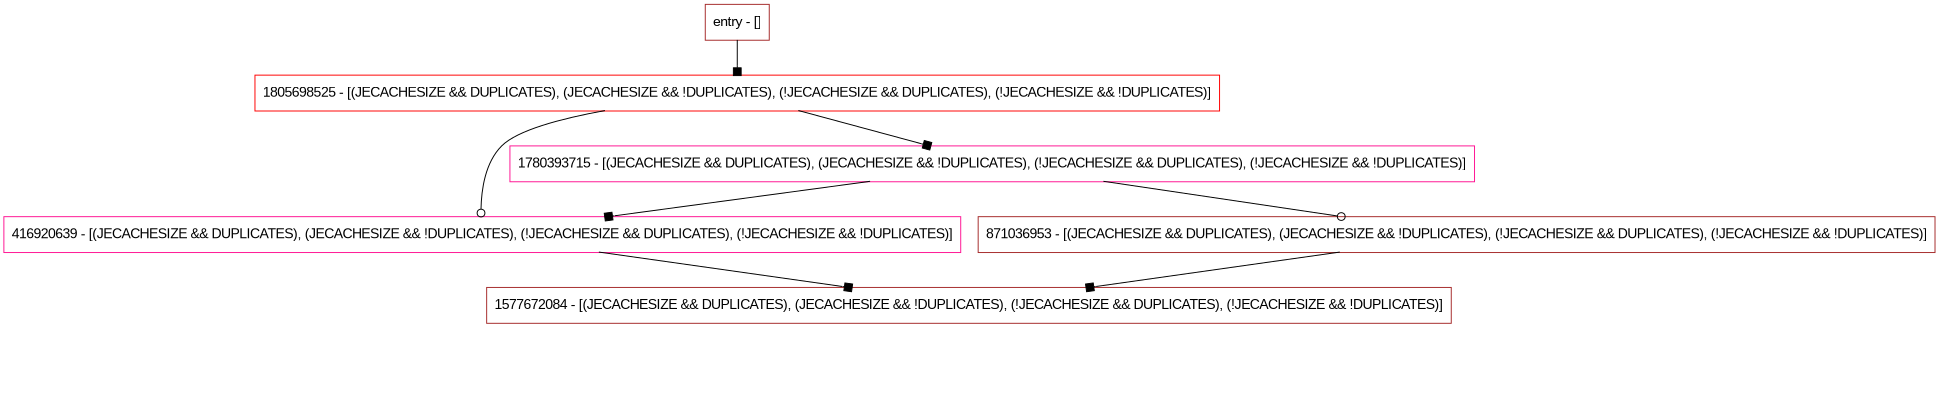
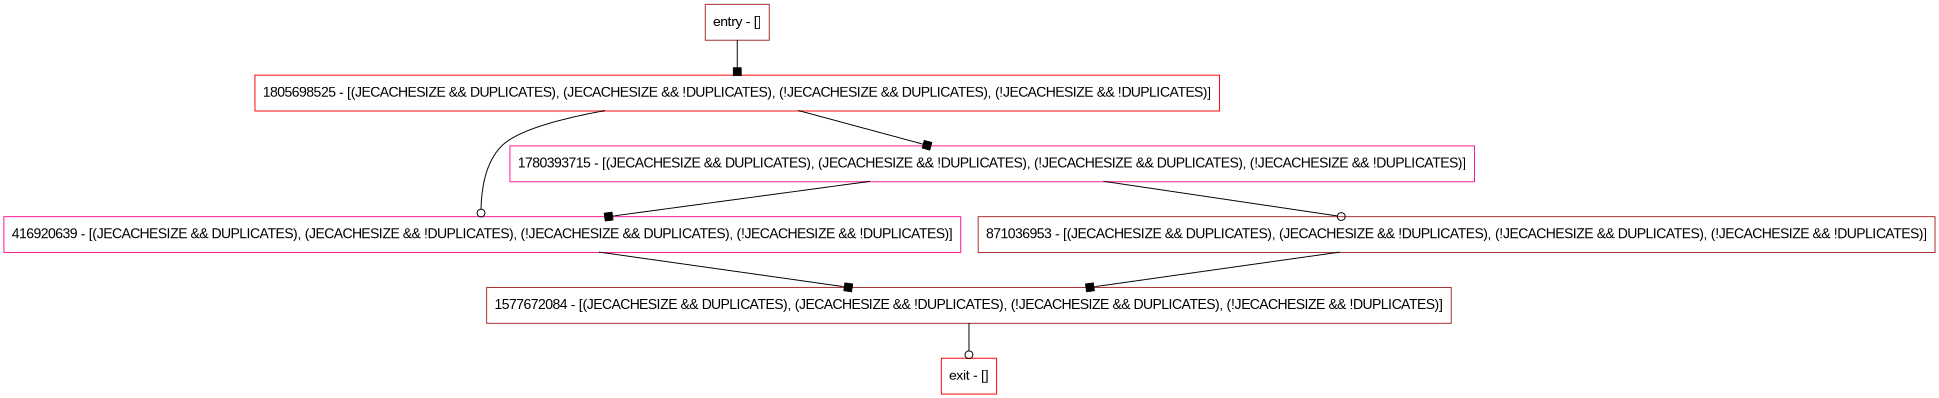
none -> (969, 376)
